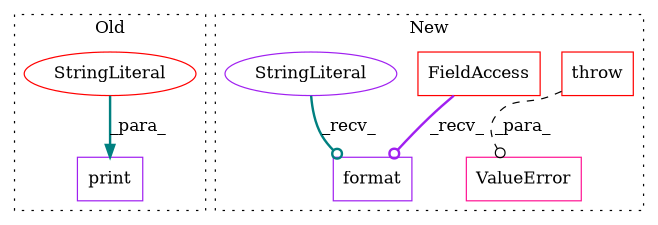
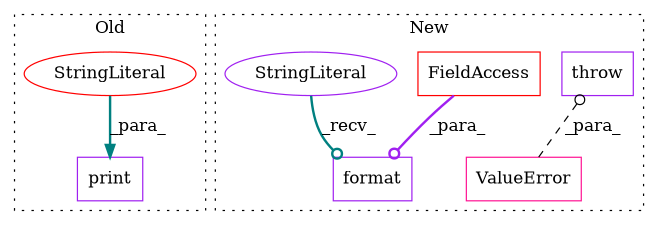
(598, 74) -> (598, 74)
(510, 105) -> (558, 130)
(457, 126) -> (457, 126)
